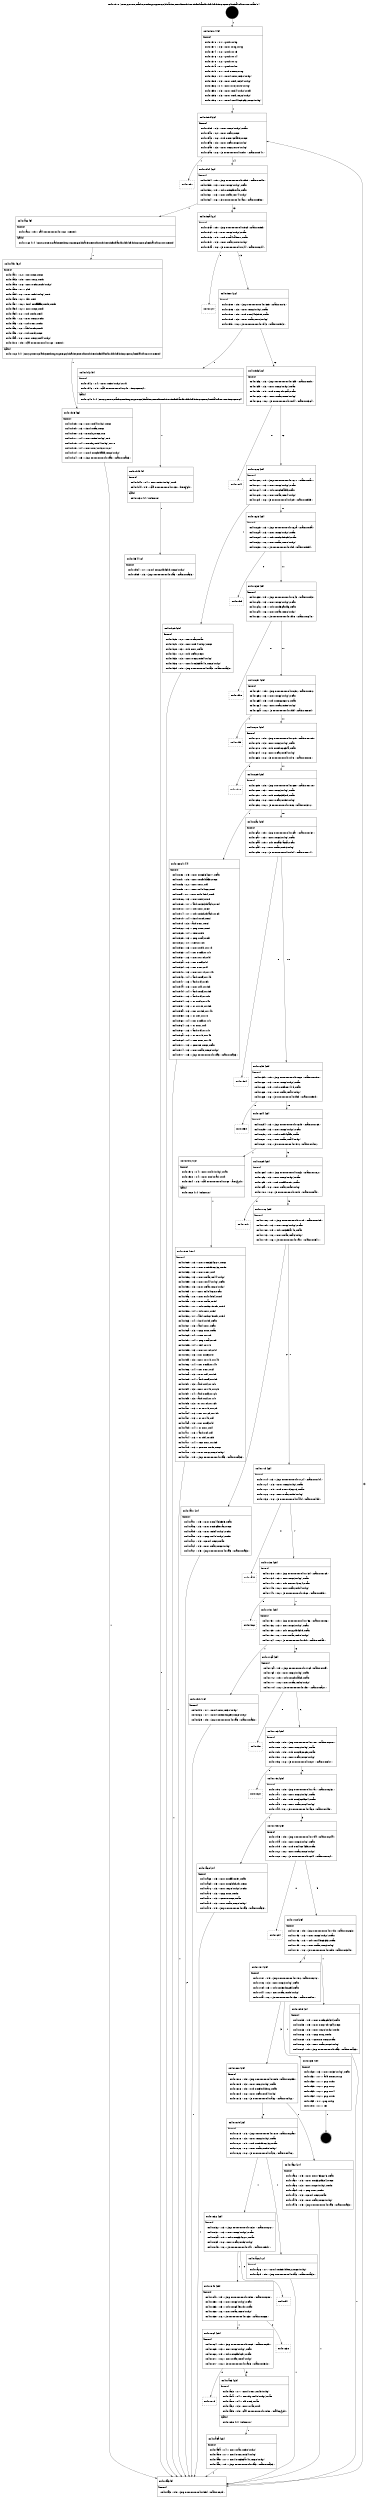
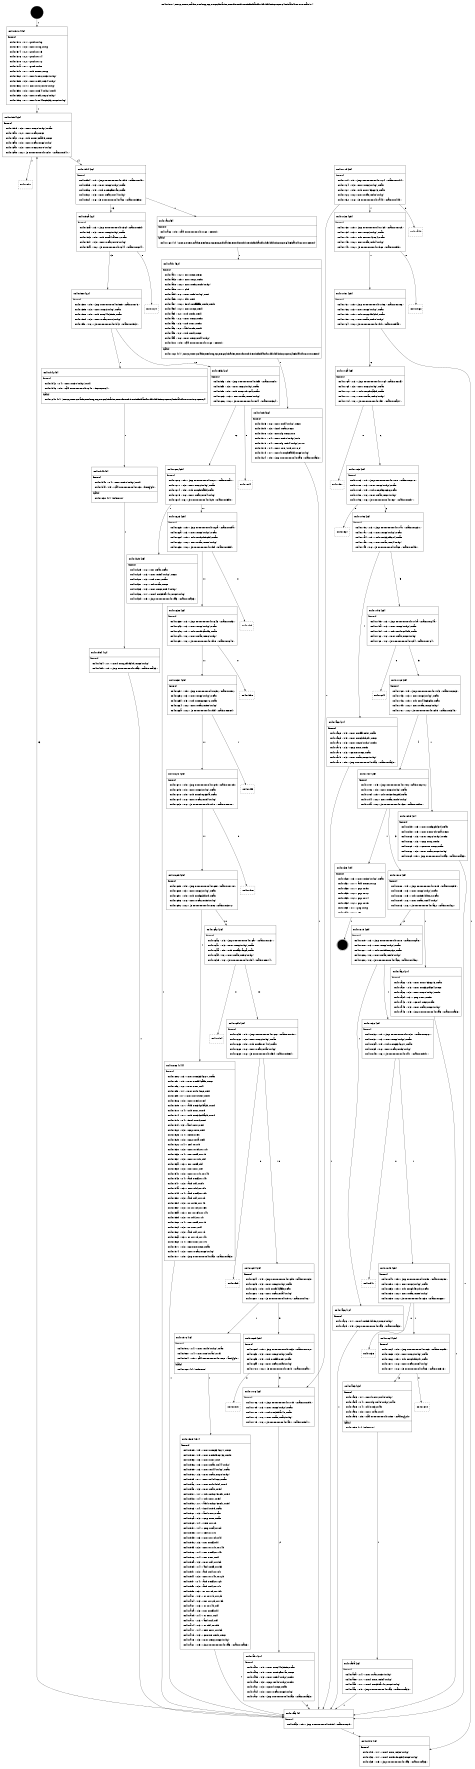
(289, 1354) -> (324, 796)
(192, 2098) -> (350, 1733)
